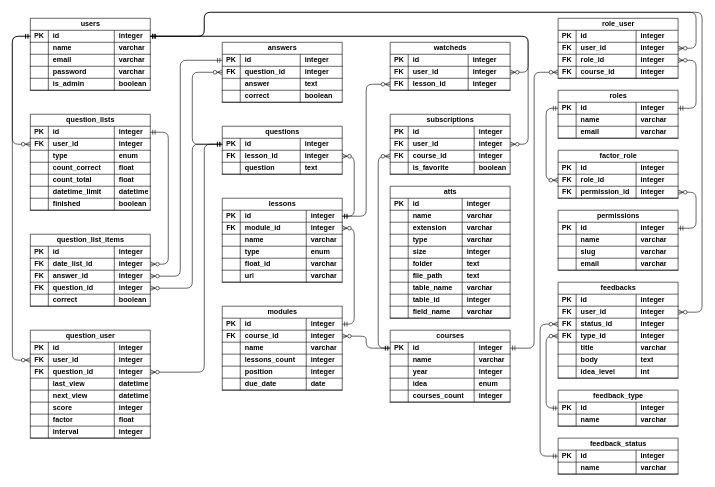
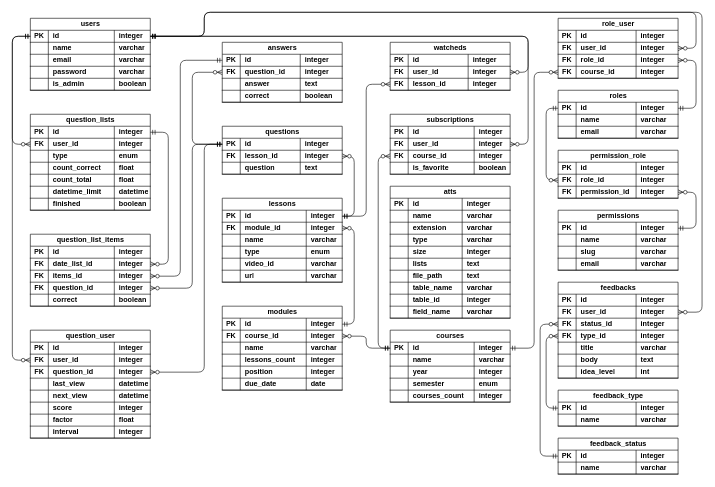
(619, 156) -> (619, 156)
(259, 264) -> (259, 264)
(424, 264) -> (421, 264)
(70, 276) -> (67, 276)
(420, 384) -> (429, 384)
